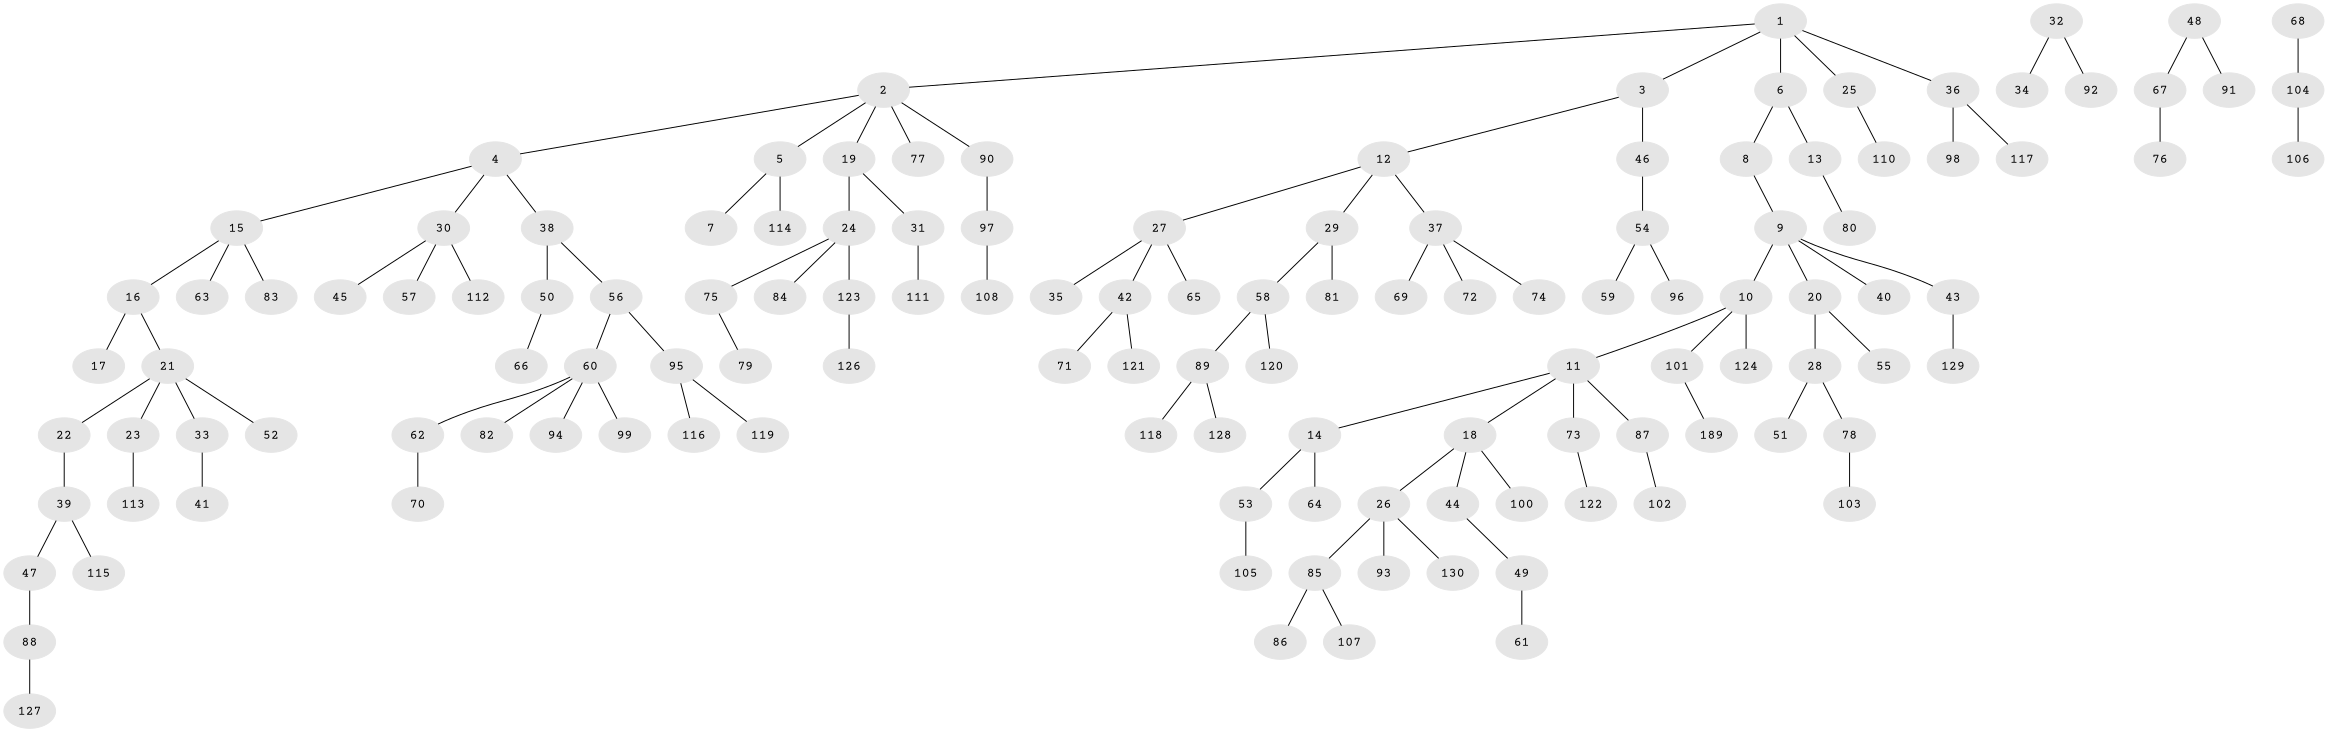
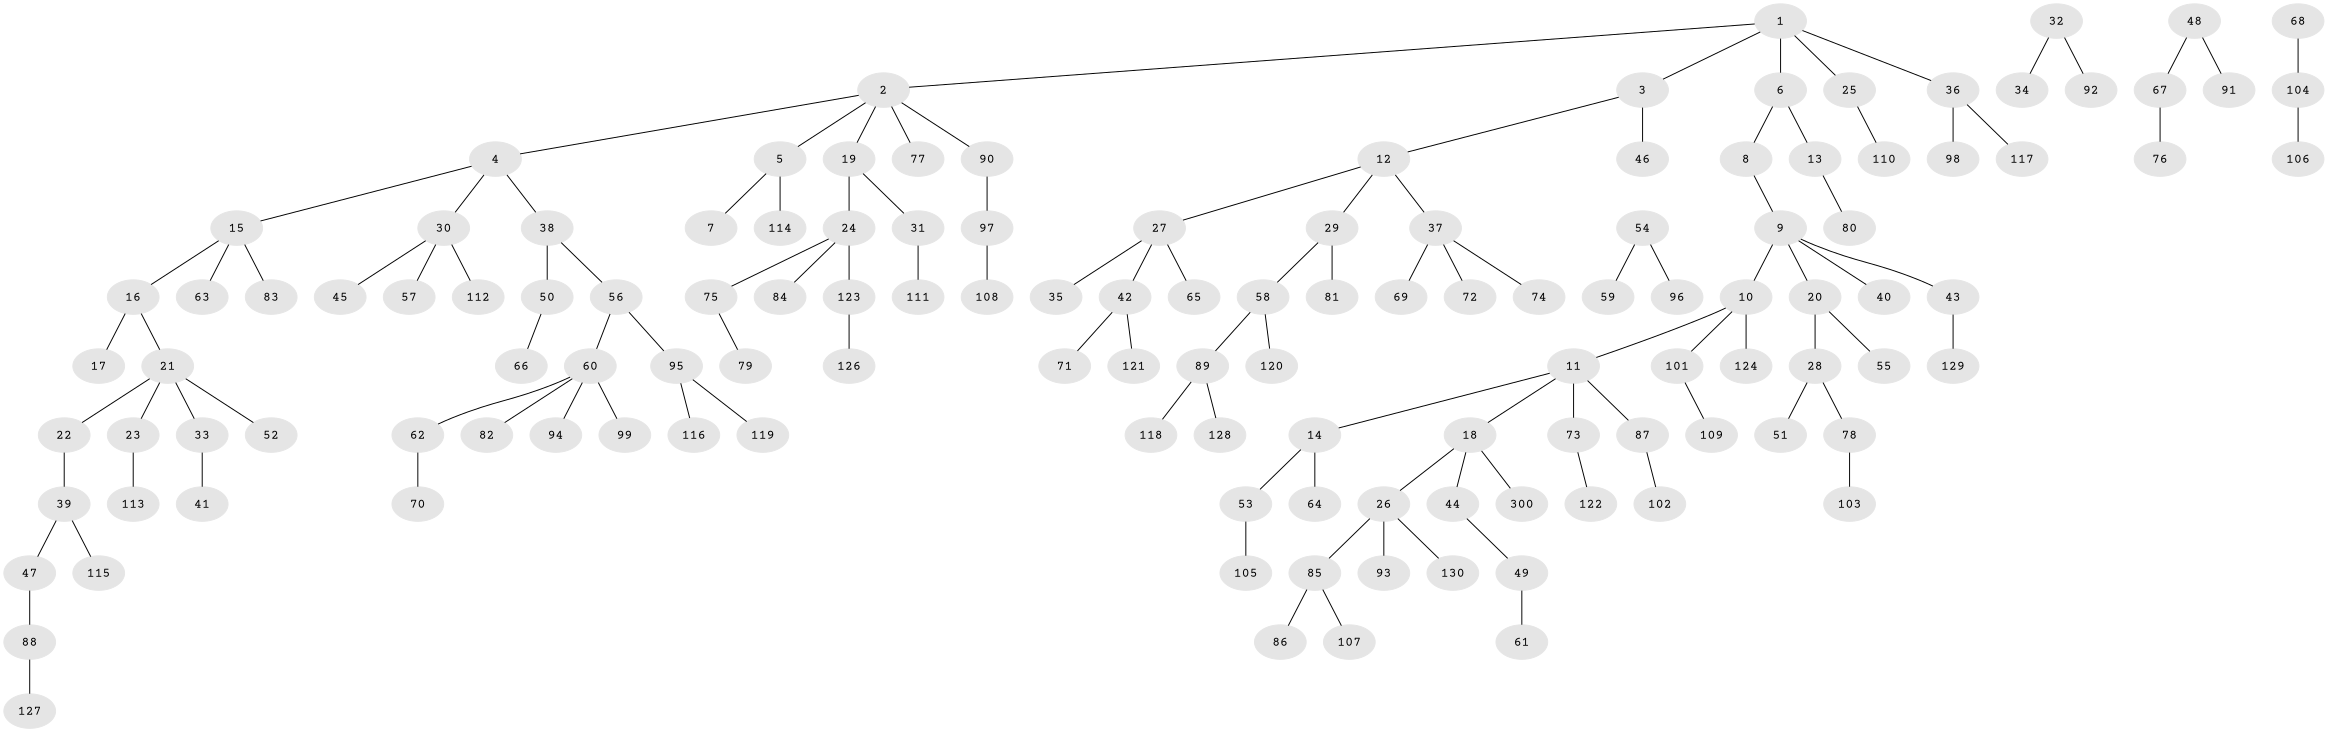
(1643, 194) -> none
(1712, 435) -> (1712, 435)
(1522, 504) -> (1522, 504)
